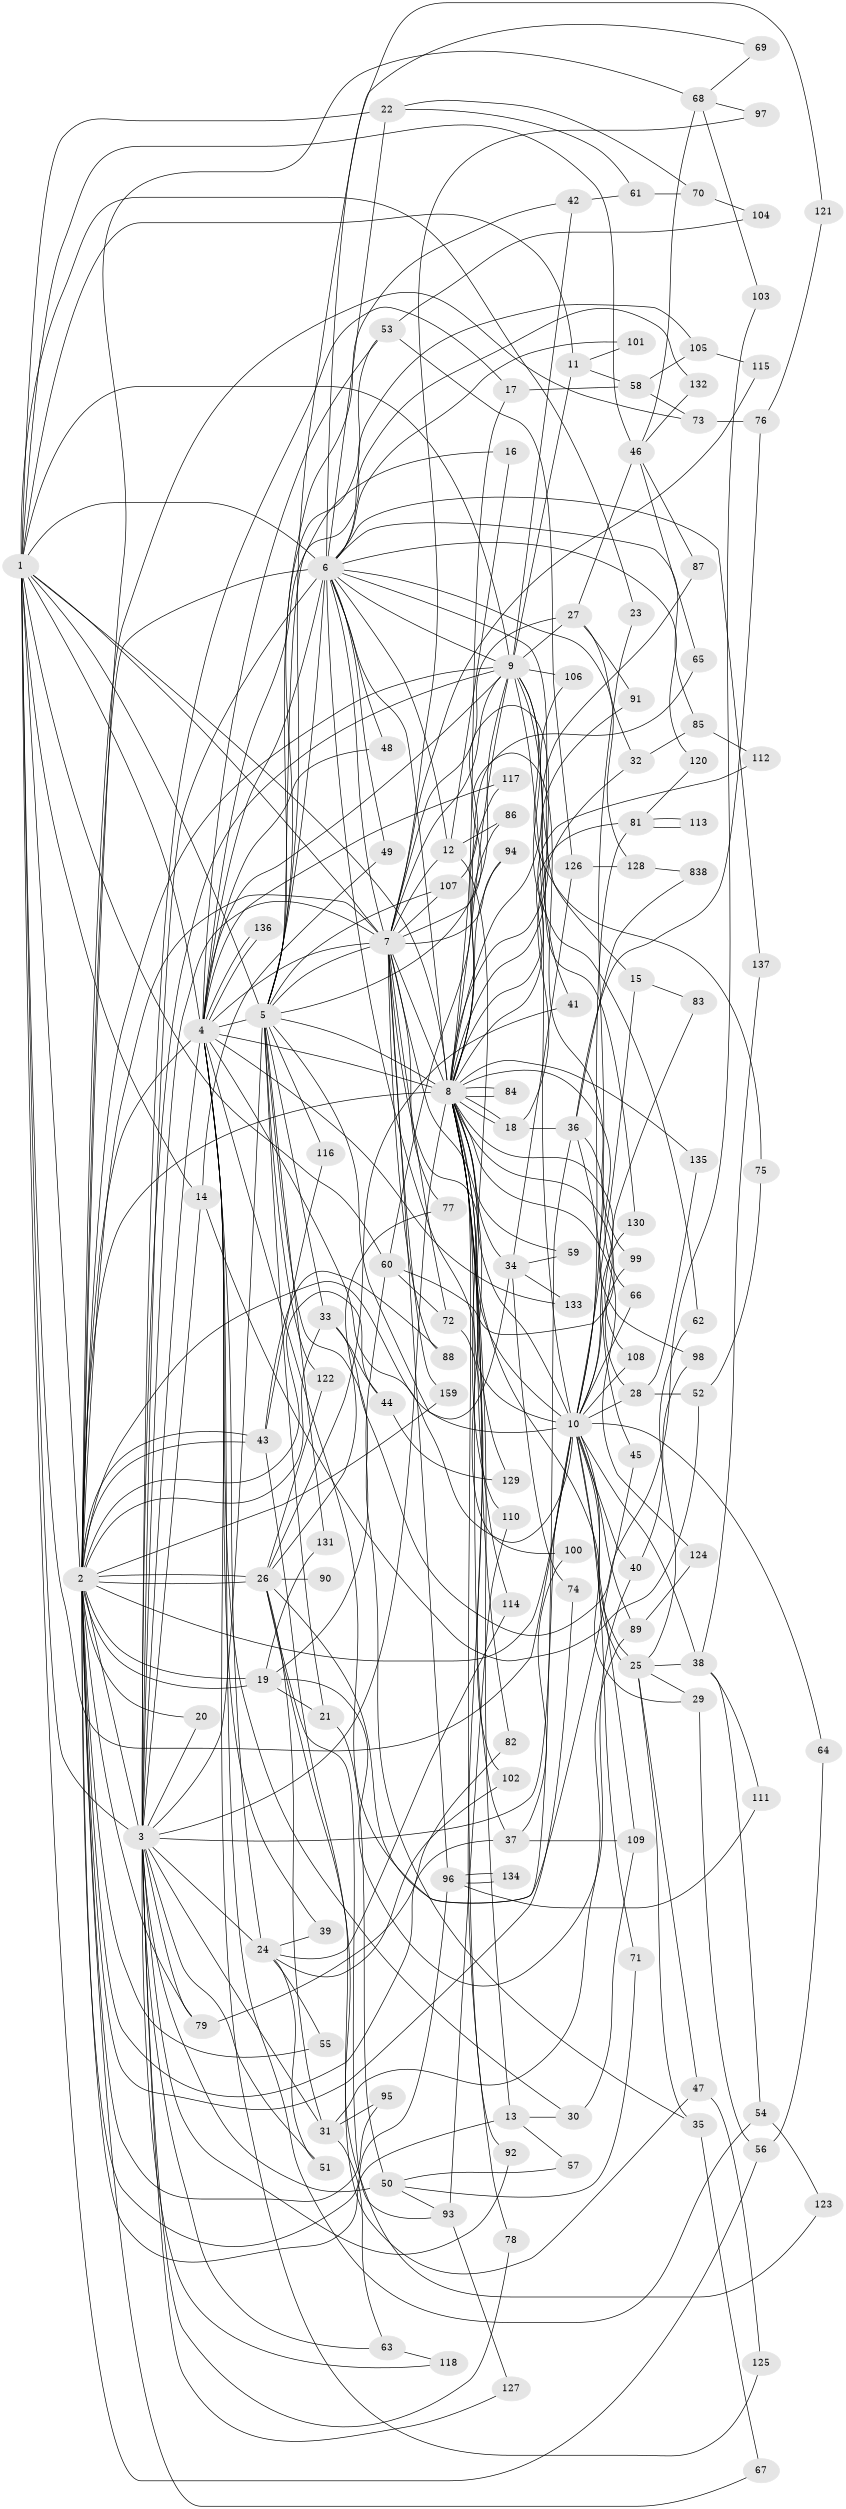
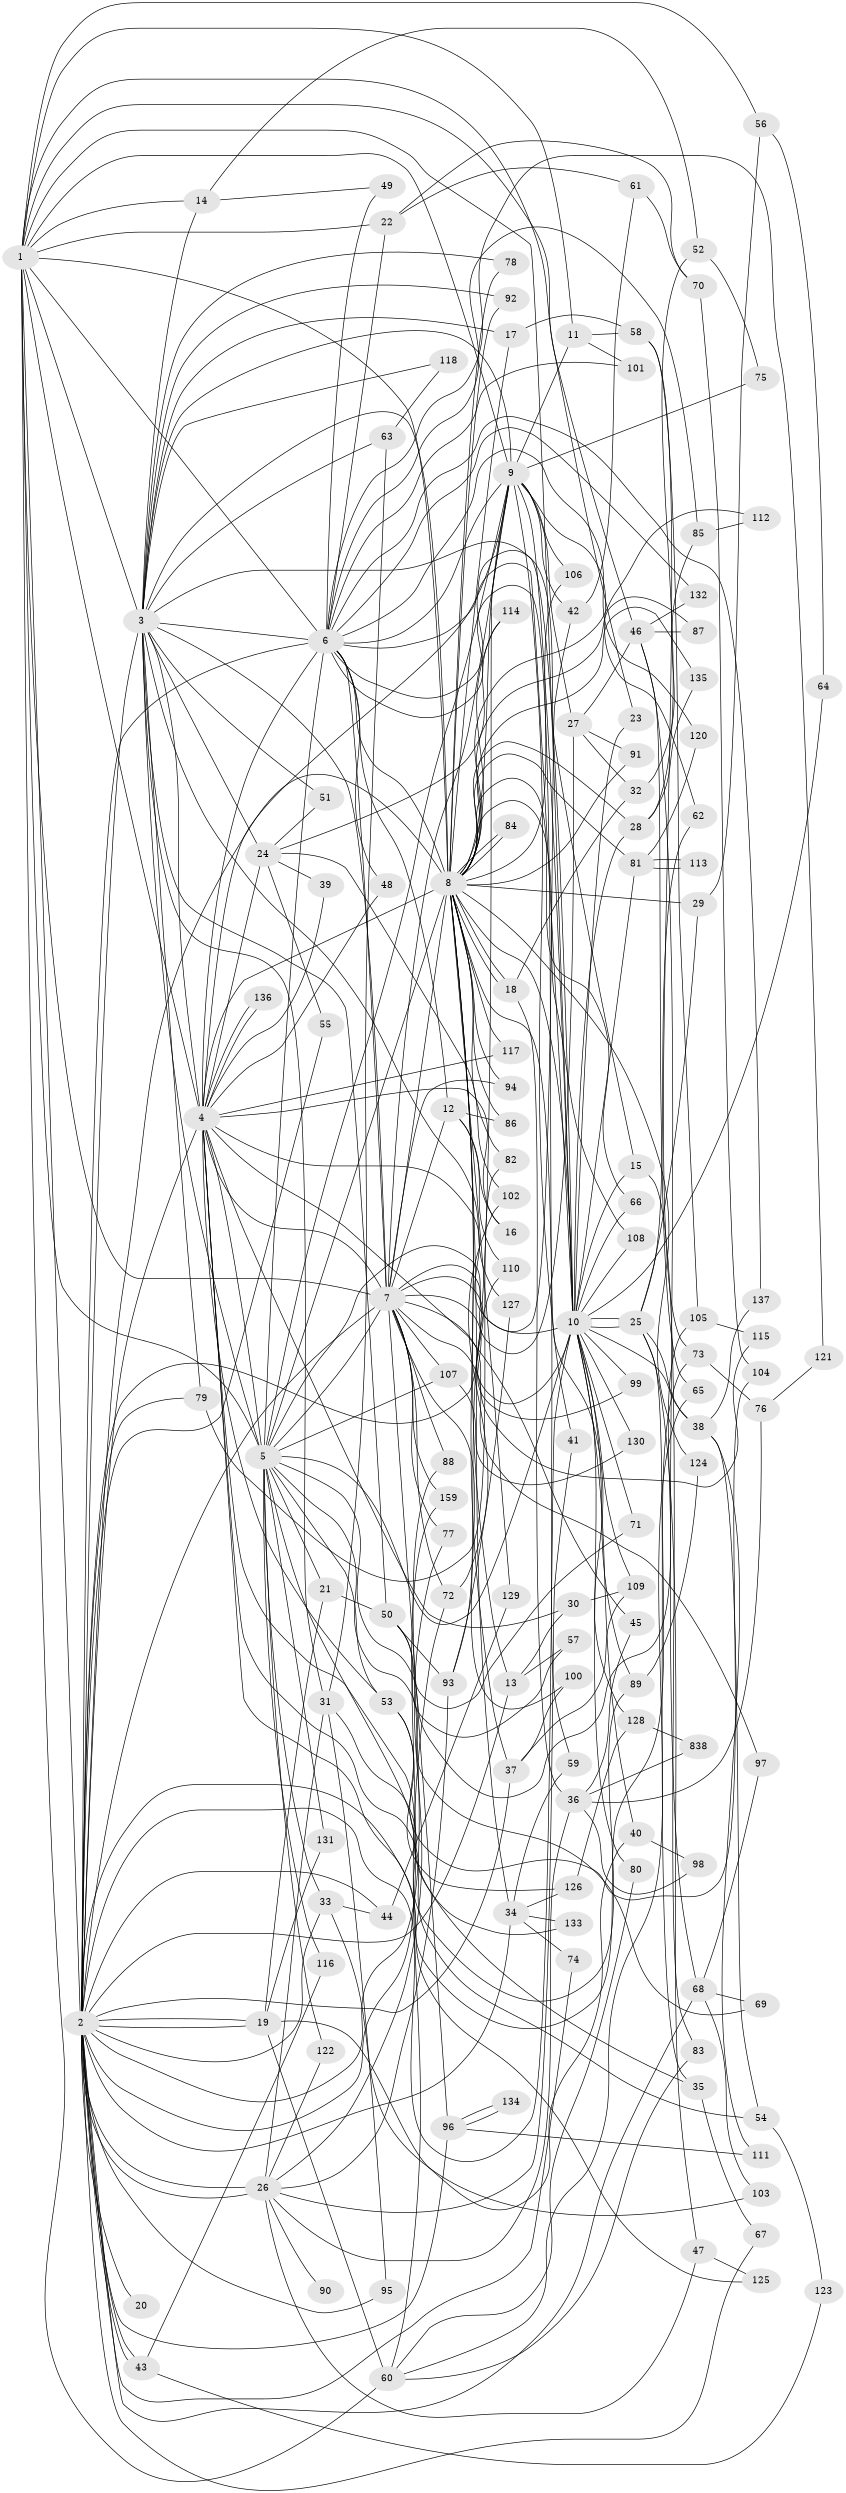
(306, 1278) -> (390, 1956)
(172, 1777) -> none
none -> (636, 1870)
